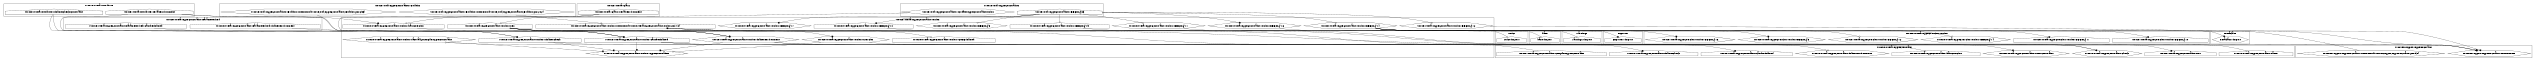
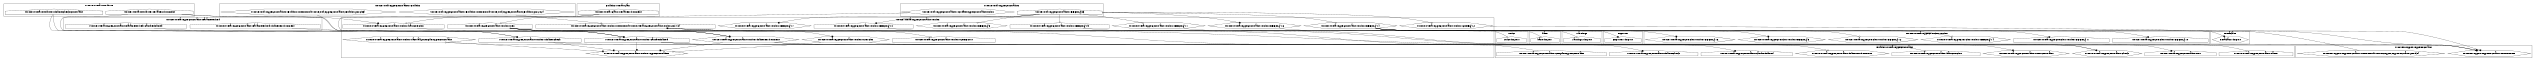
(618, 6) -> (618, 6)
(1446, 26) -> (1446, 26)
(944, 40) -> (944, 40)
(1895, 47) -> (1895, 47)
